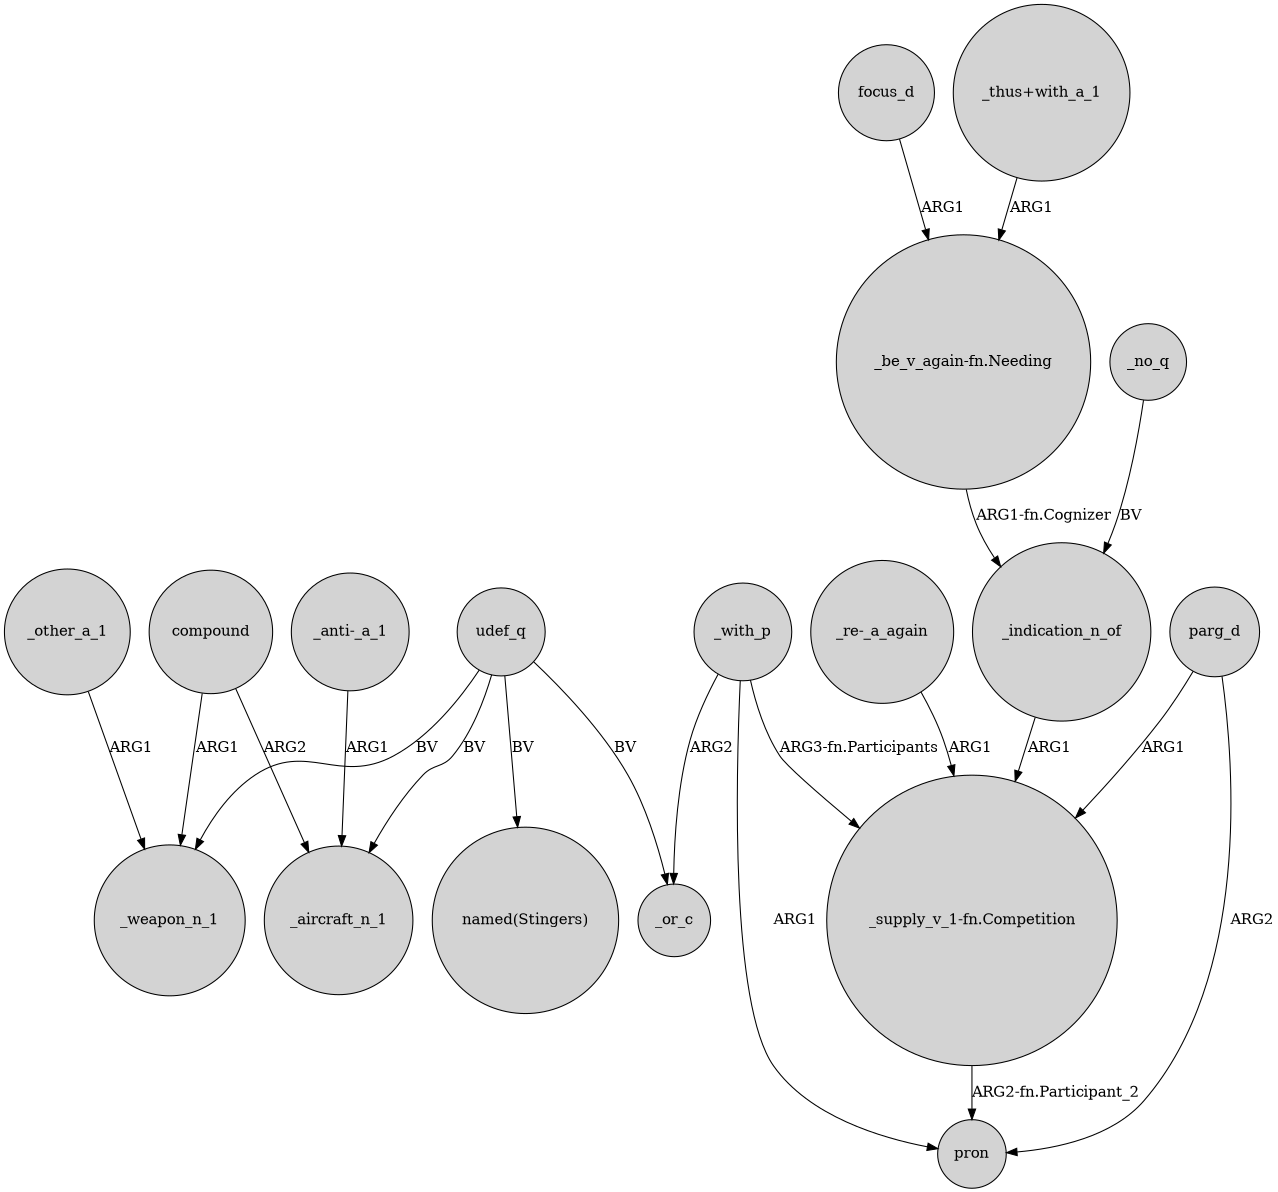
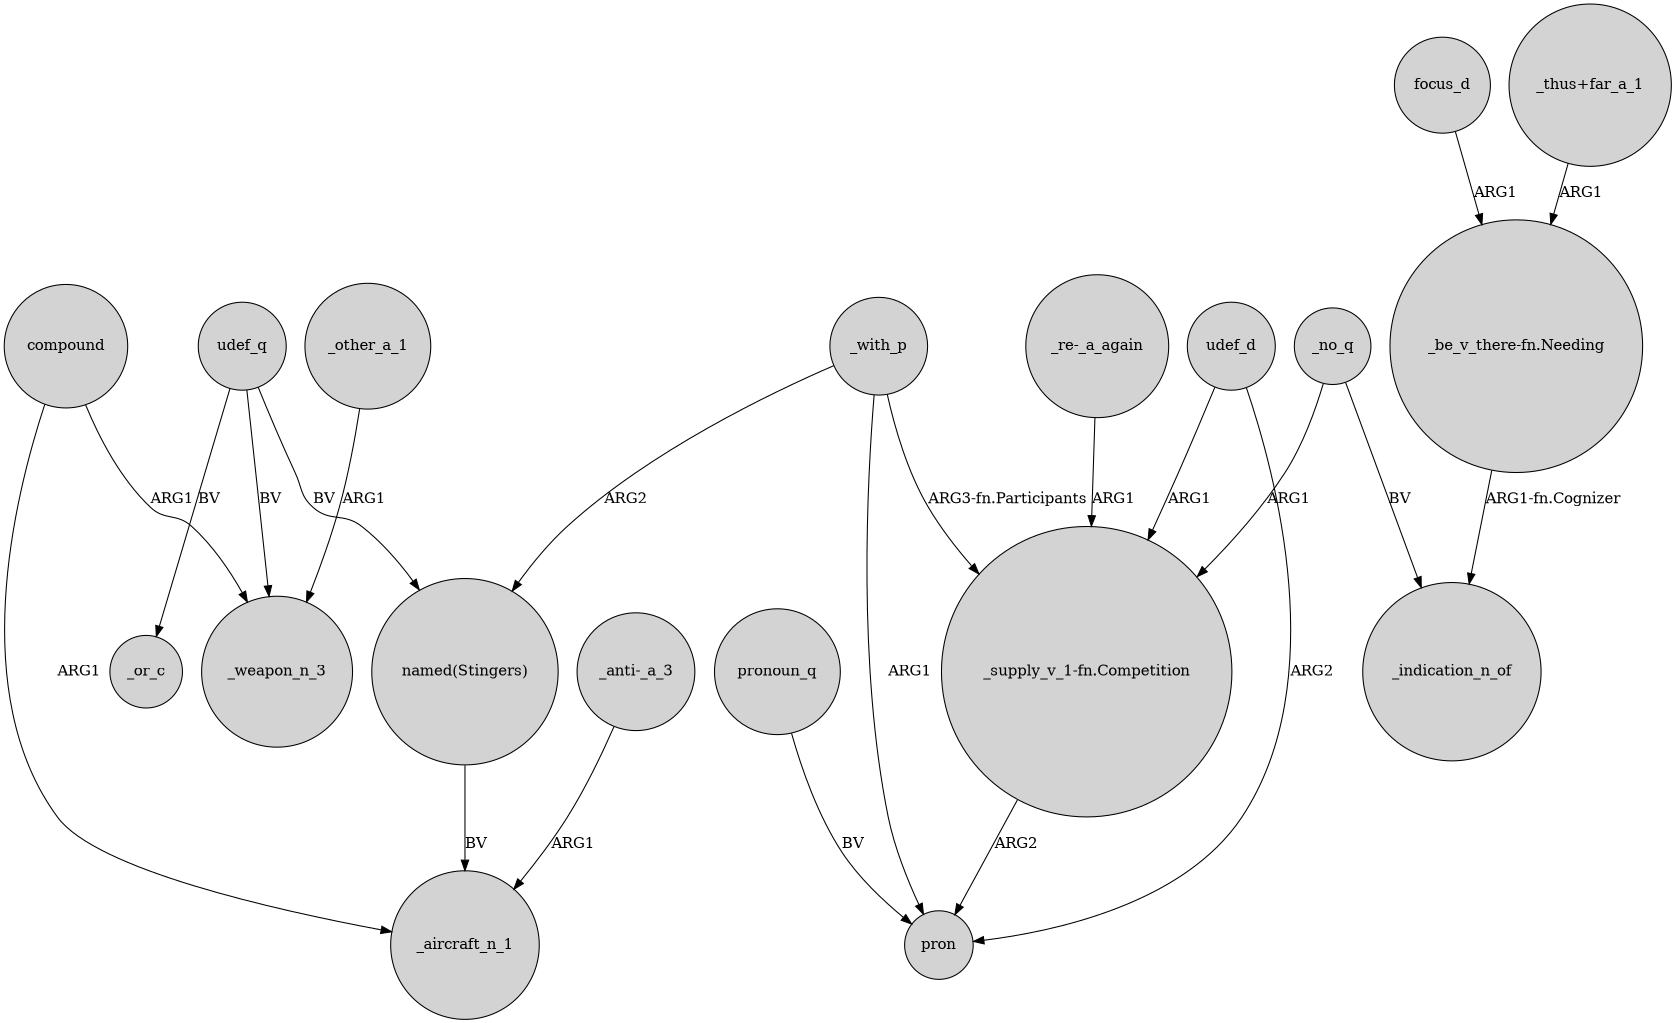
(1042, 93) -> (1590, 85)
(964, 362) -> (1516, 346)
(350, 632) -> (636, 672)
(1215, 632) -> (1231, 346)
none -> (777, 672)
(1027, 744) -> (1280, 480)
(285, 748) -> (79, 672)
(441, 765) -> (465, 813)
(683, 771) -> (663, 455)
(170, 920) -> (277, 672)
(1056, 1093) -> (1016, 844)
